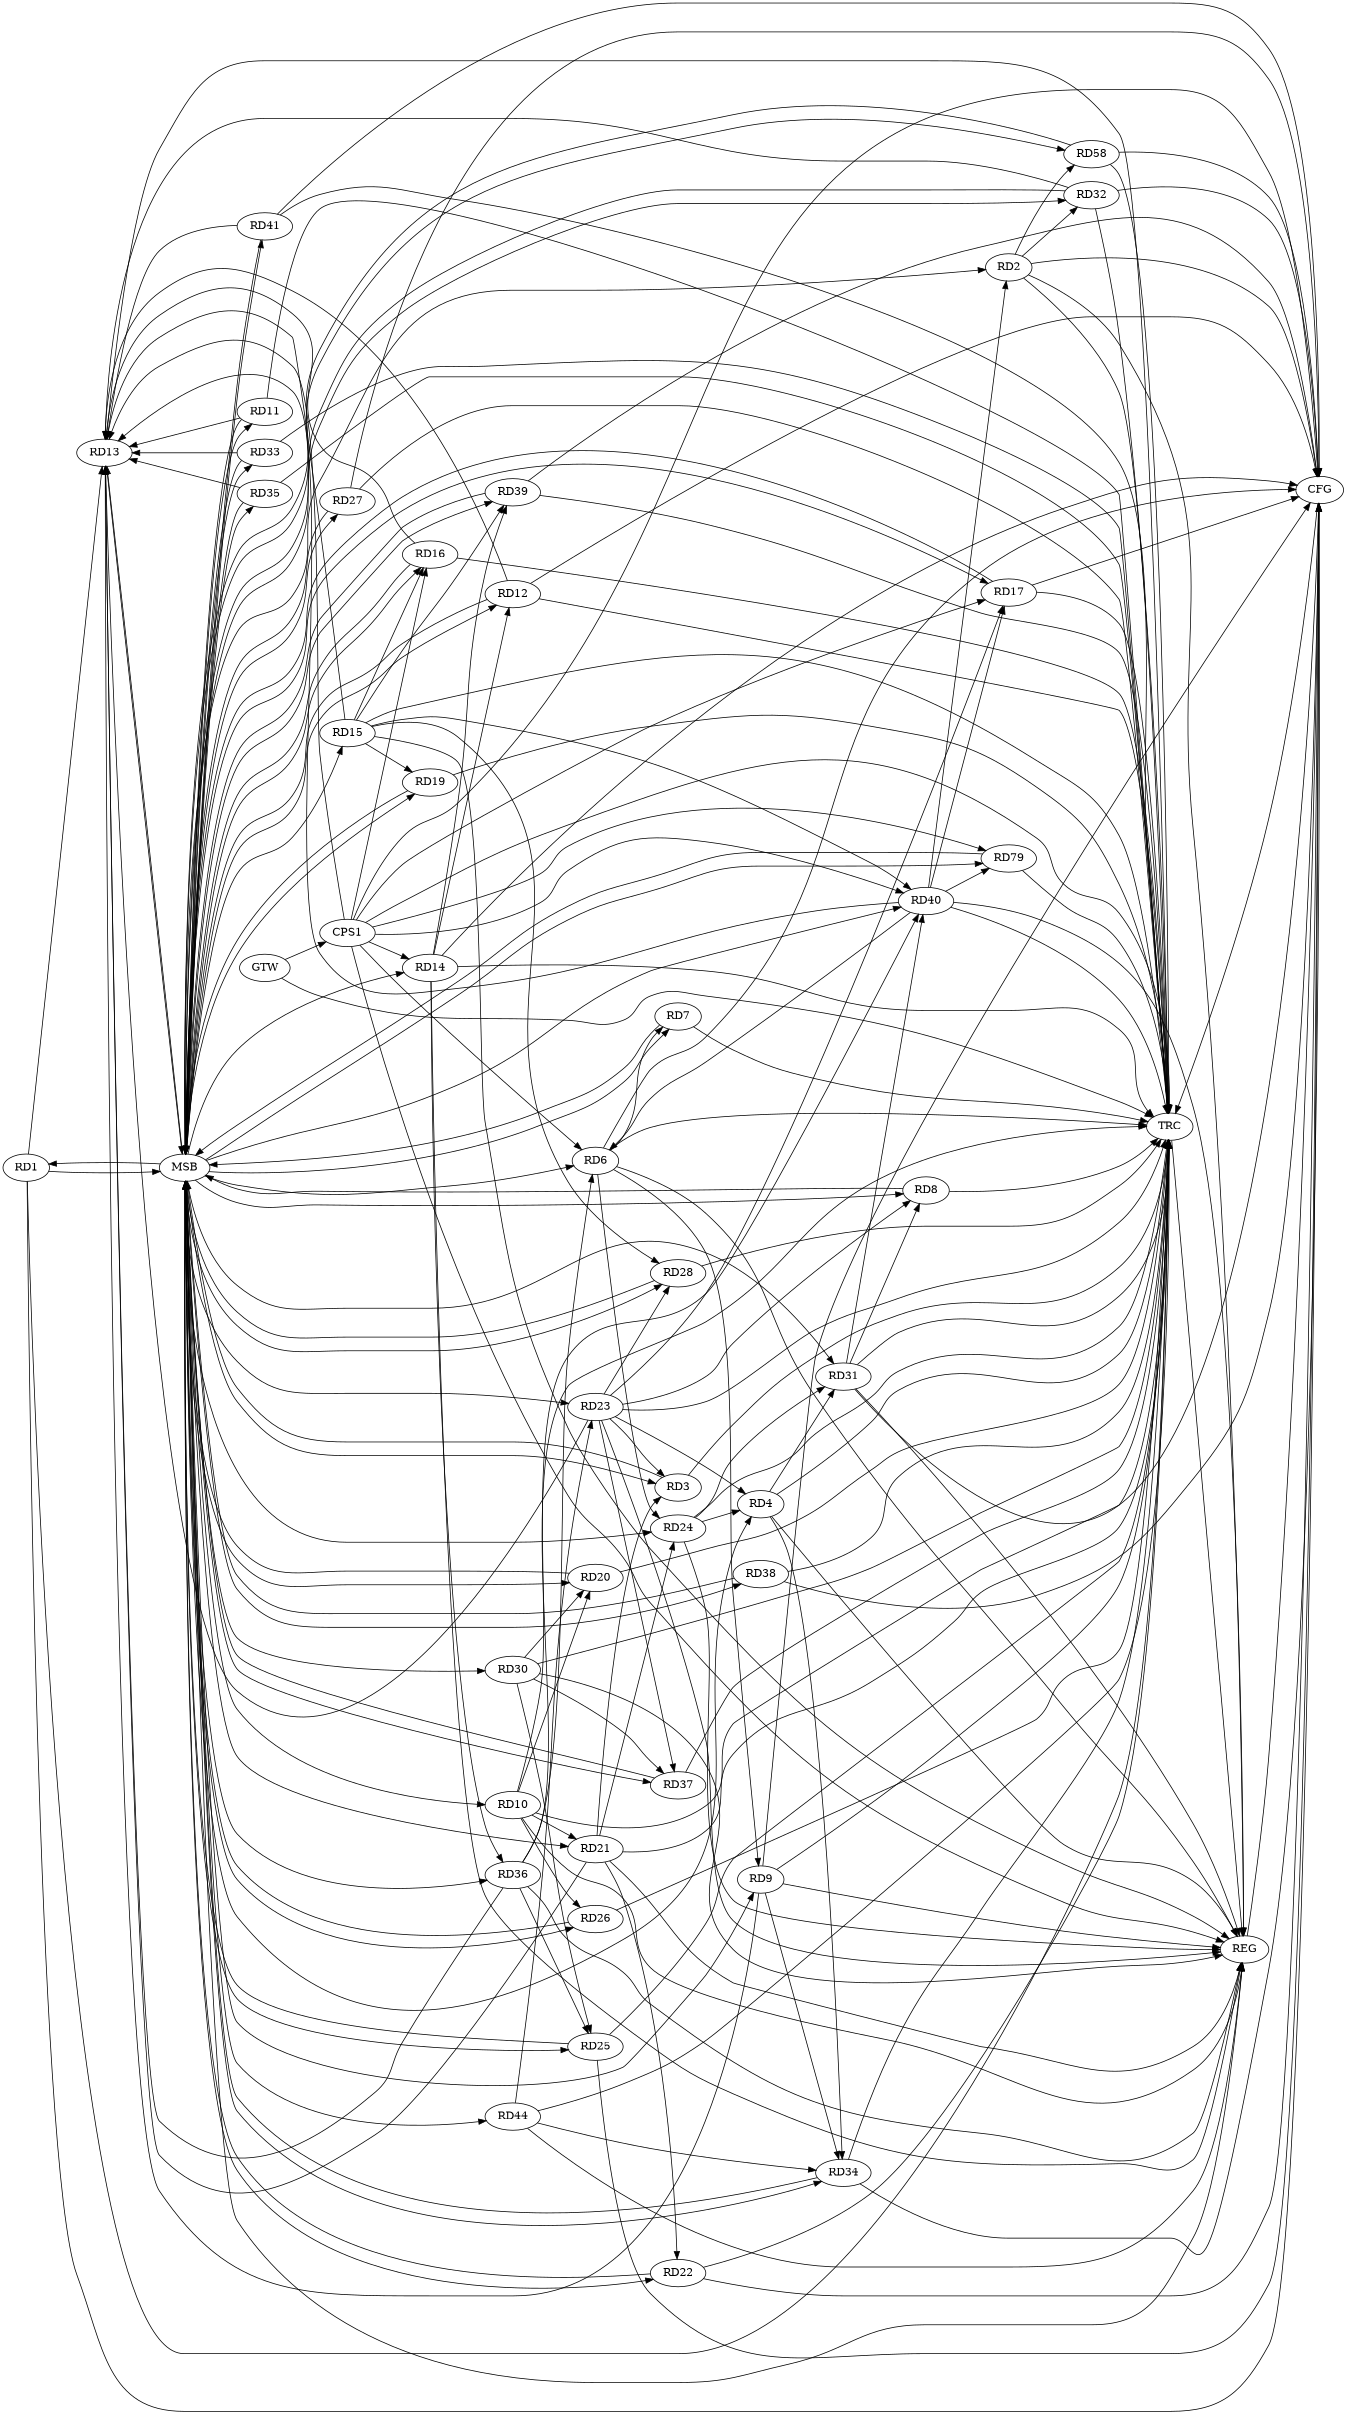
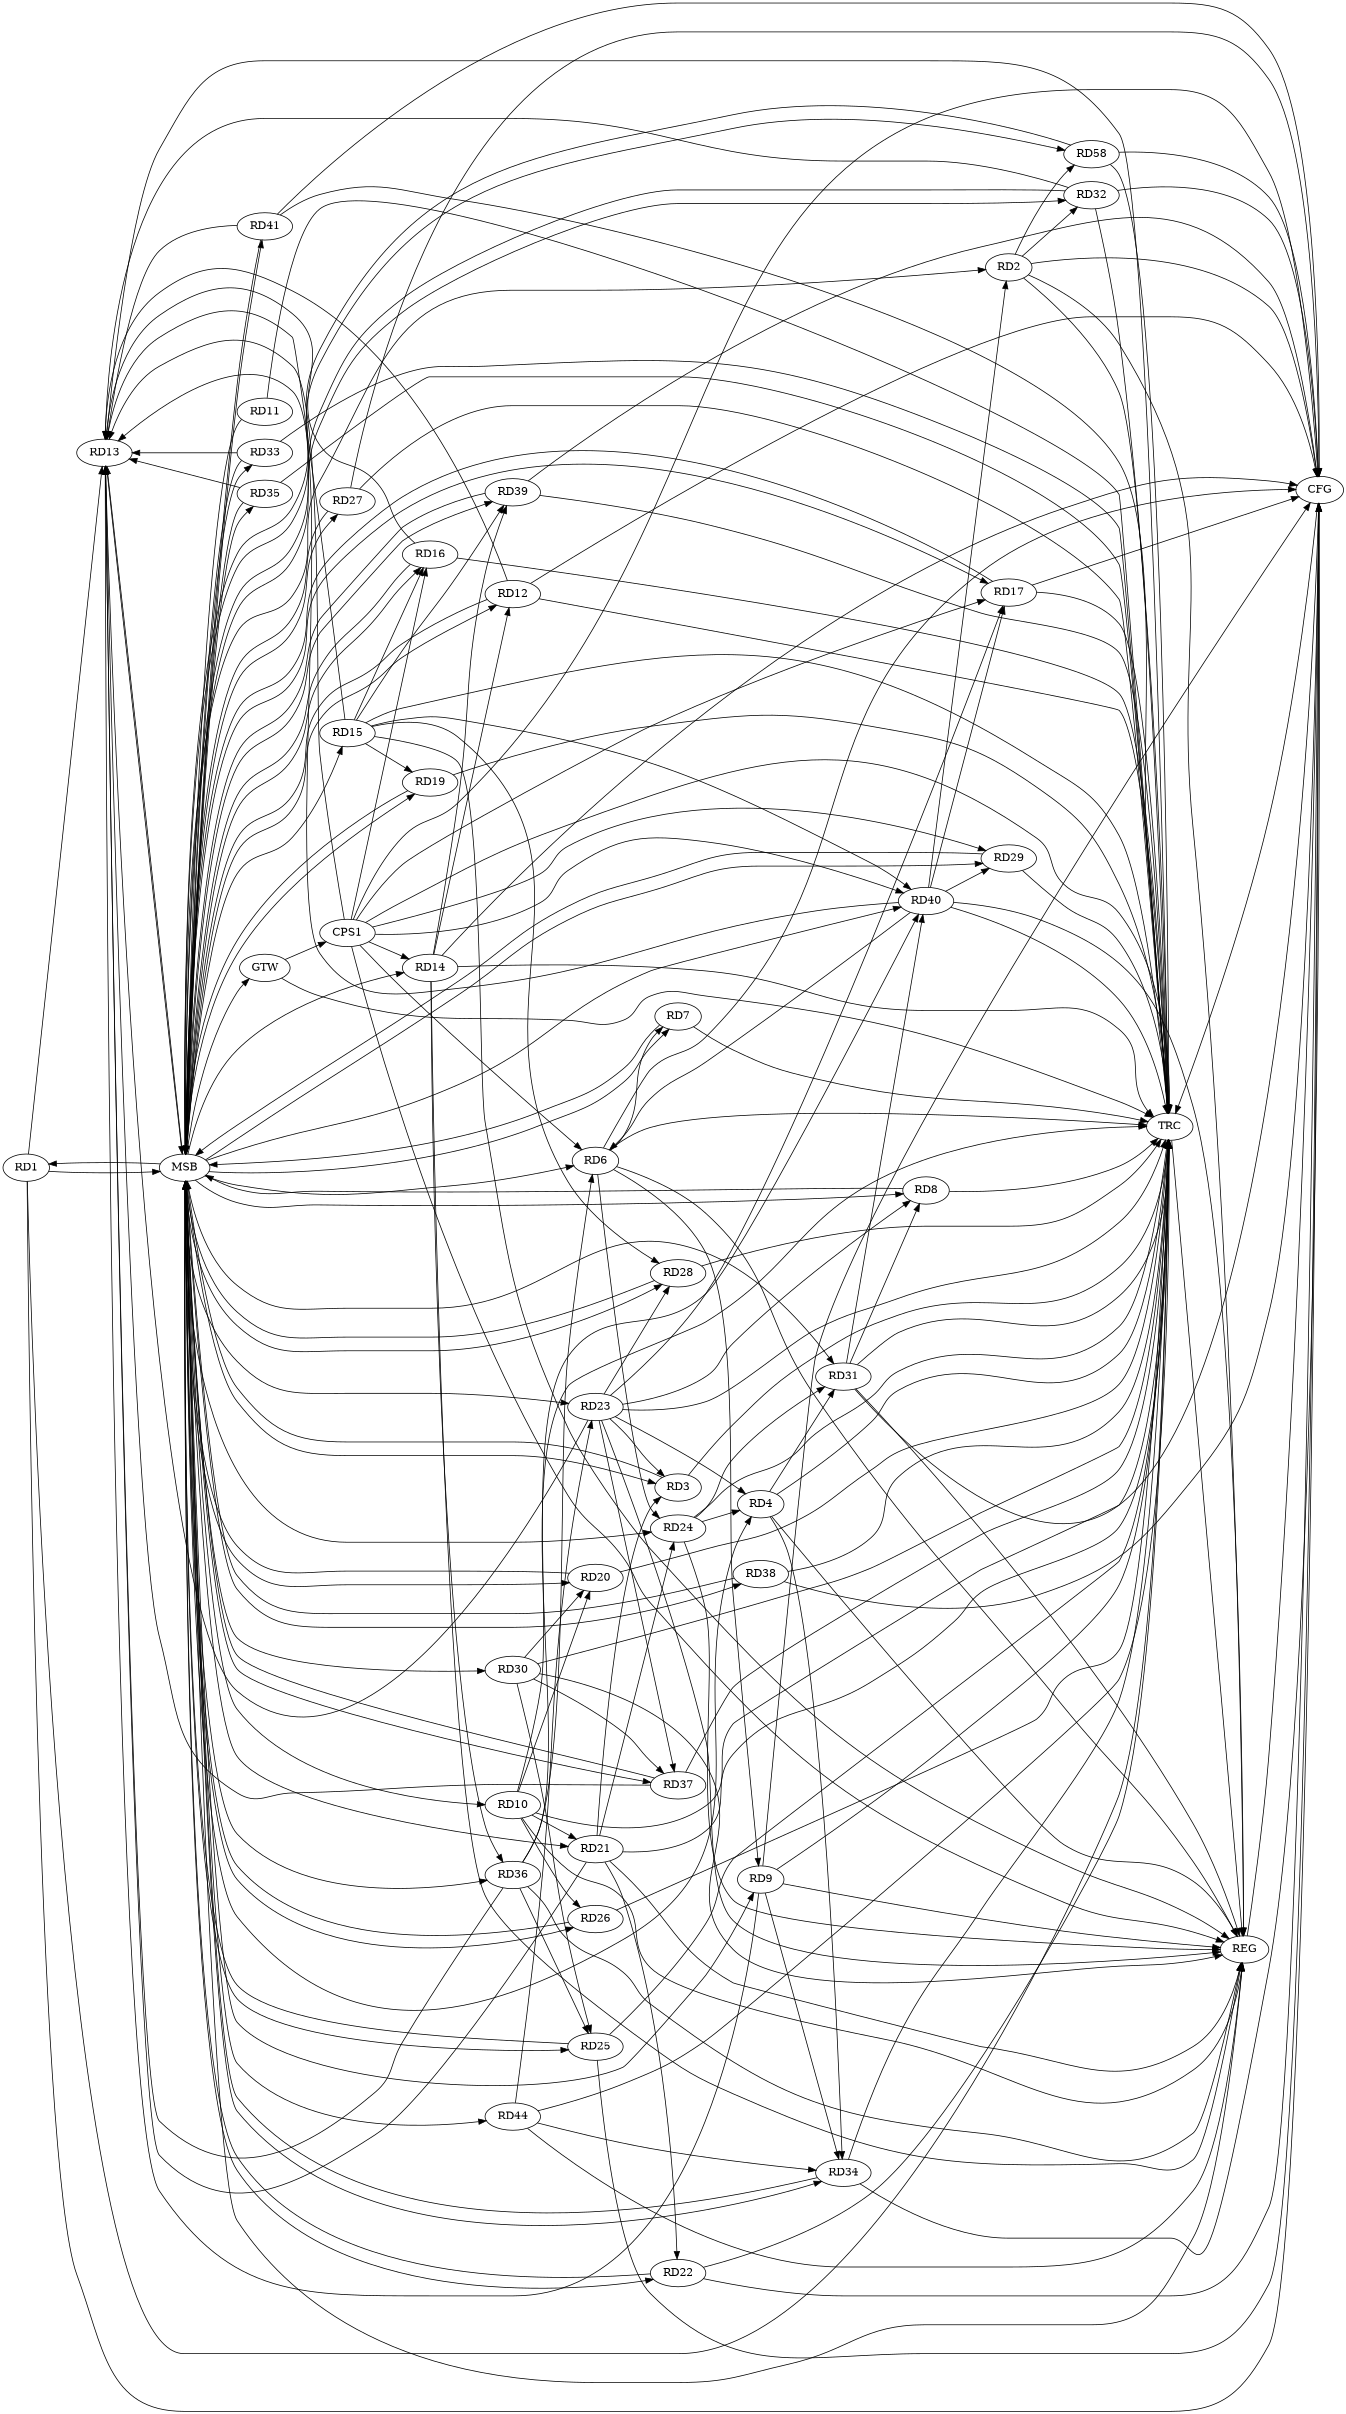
(188, 431) -> (135, 1354)
(199, 788) -> (205, 1066)
(1009, 858) -> (1009, 858)
